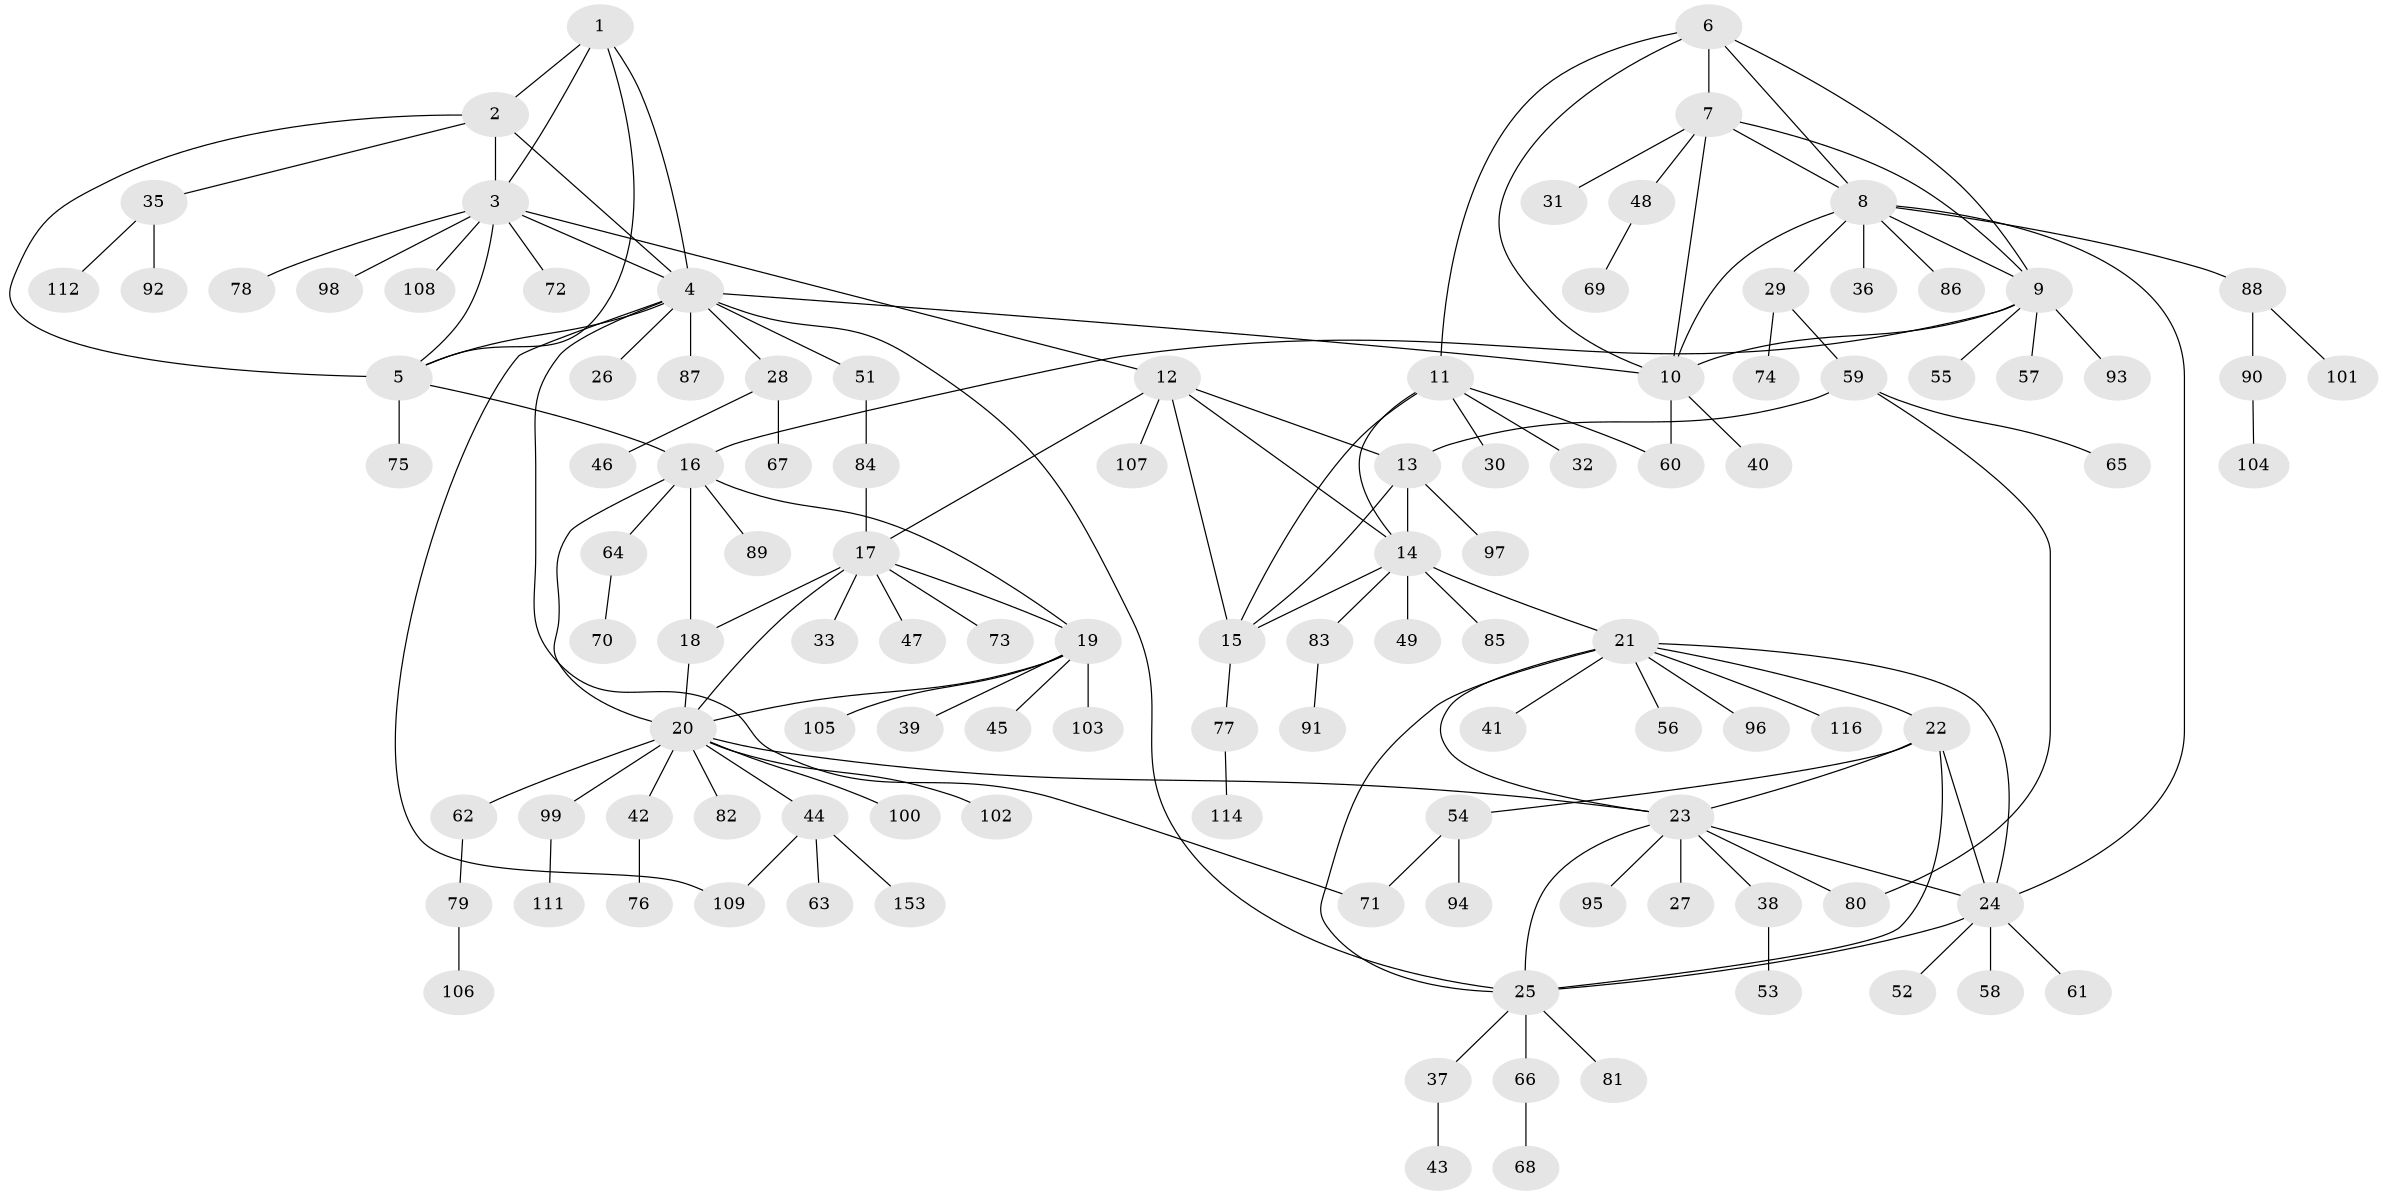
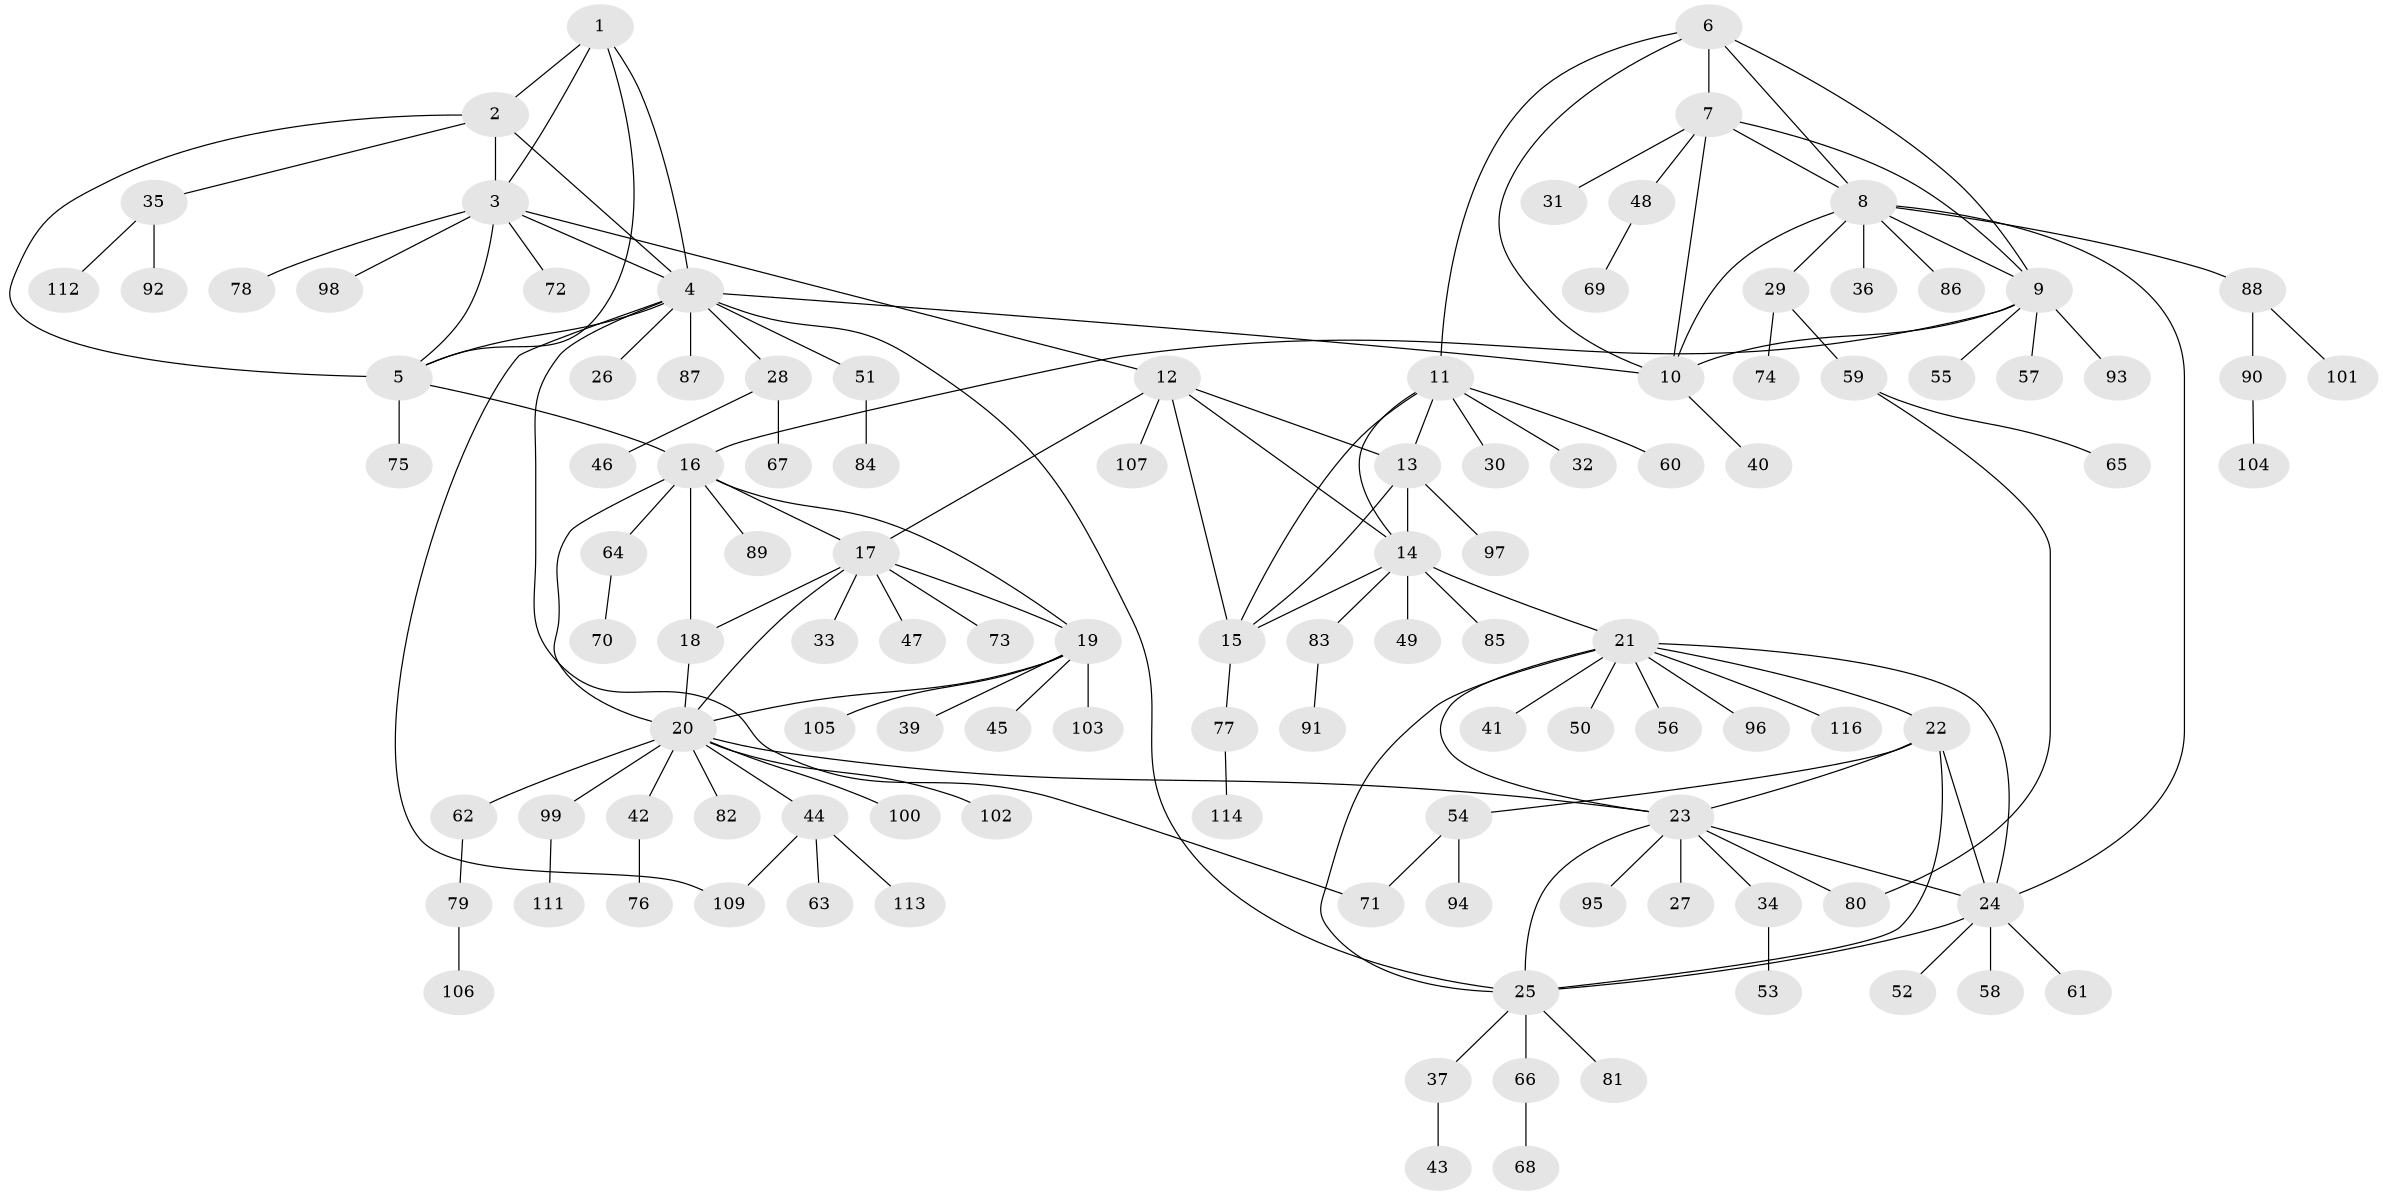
(420, 290) -> none
(1631, 422) -> (1424, 422)
(1671, 430) -> none
(866, 509) -> (778, 510)
none -> (1581, 729)
(910, 905) -> (910, 905)
(1769, 905) -> (1769, 905)
